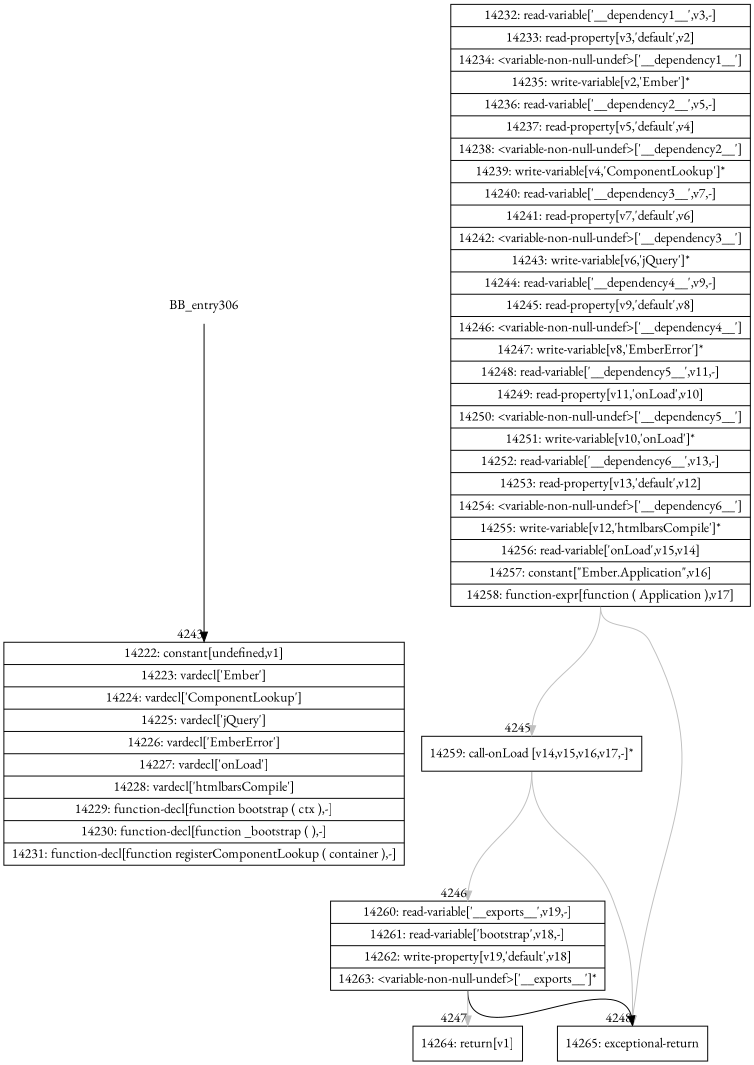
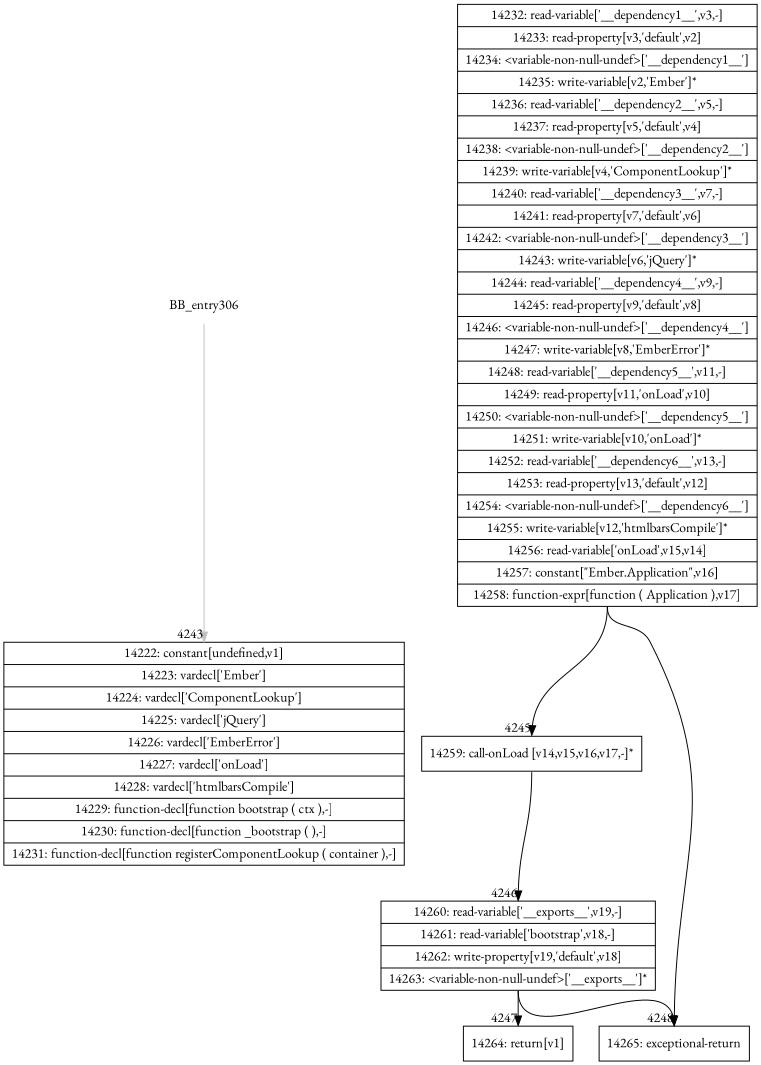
(204, 478) -> (204, 478)
(570, 668) -> (573, 668)
(678, 796) -> (692, 796)
(503, 833) -> (526, 831)
(605, 883) -> none
(468, 1010) -> (518, 1010)
